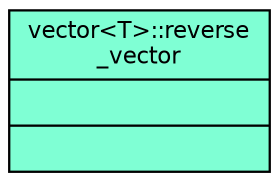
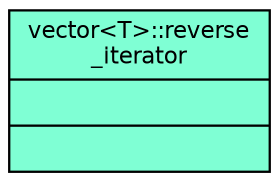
(139, 56) -> (139, 56)
